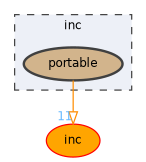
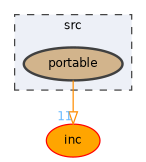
(73, 26) -> (73, 26)
